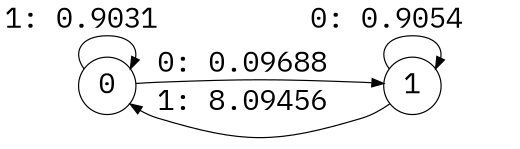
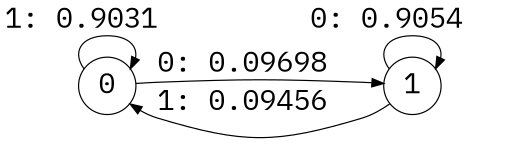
(260, 64) -> (260, 64)
(260, 103) -> (260, 103)
